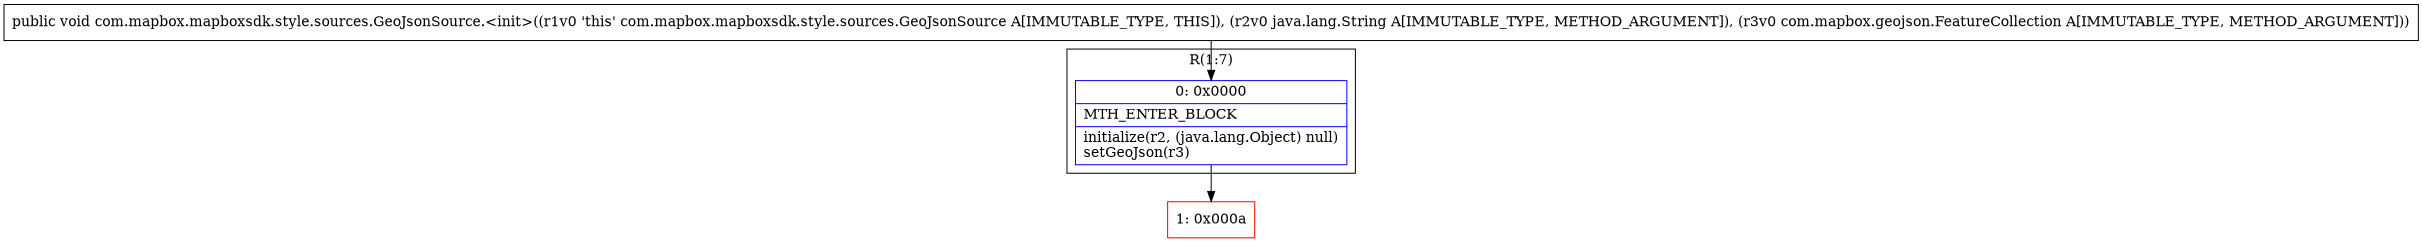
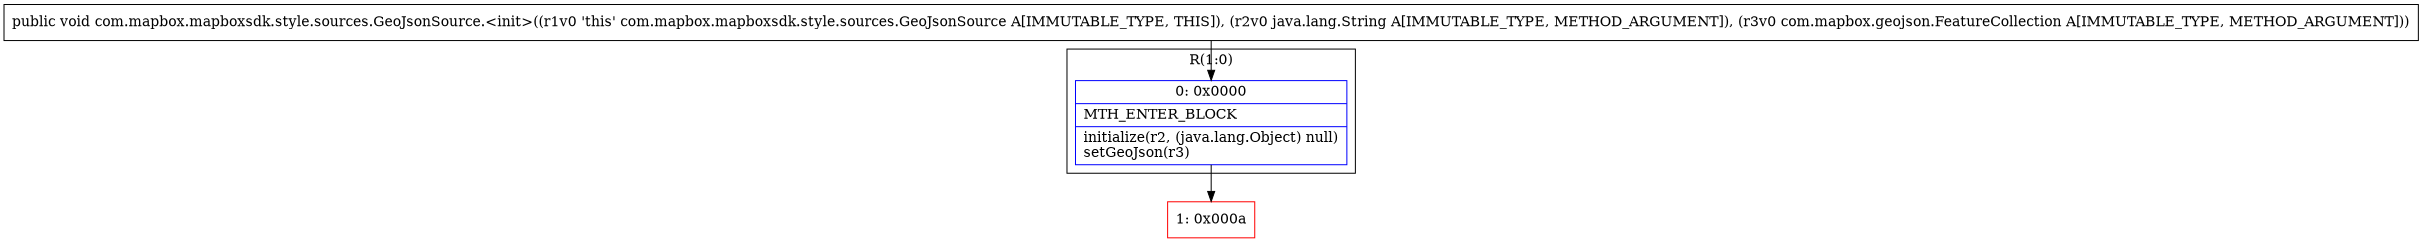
(1211, 61) -> (1211, 61)
